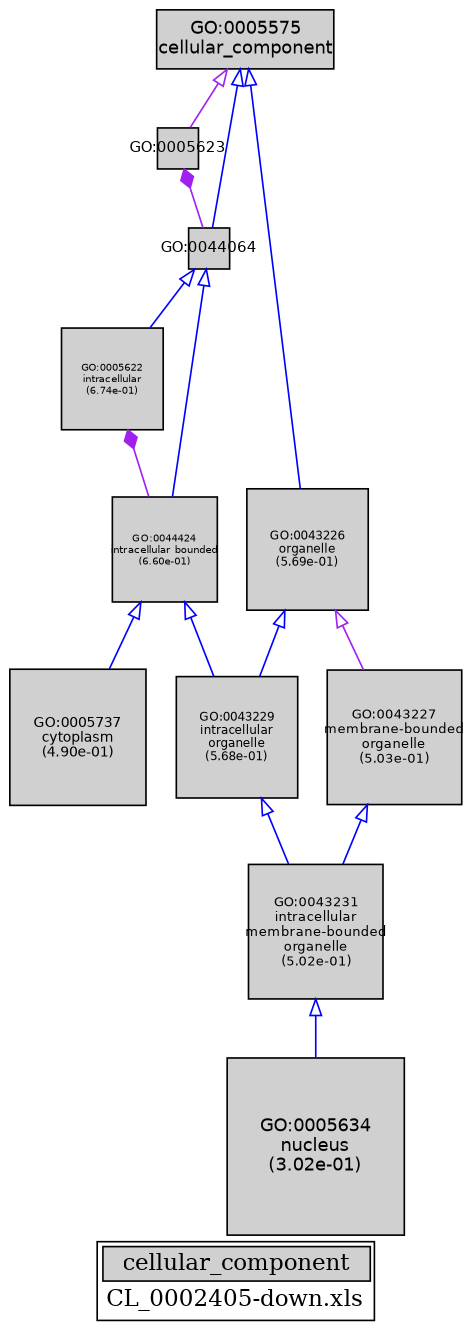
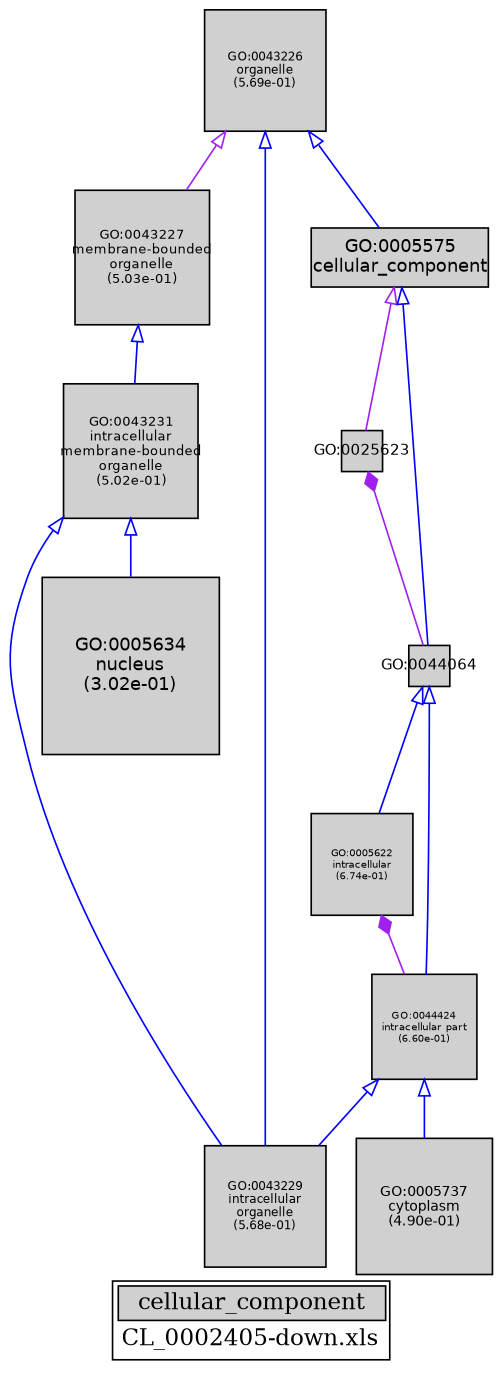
(178, 148) -> (362, 451)
(275, 287) -> (349, 186)
(165, 550) -> (424, 1027)
(278, 839) -> (59, 851)
